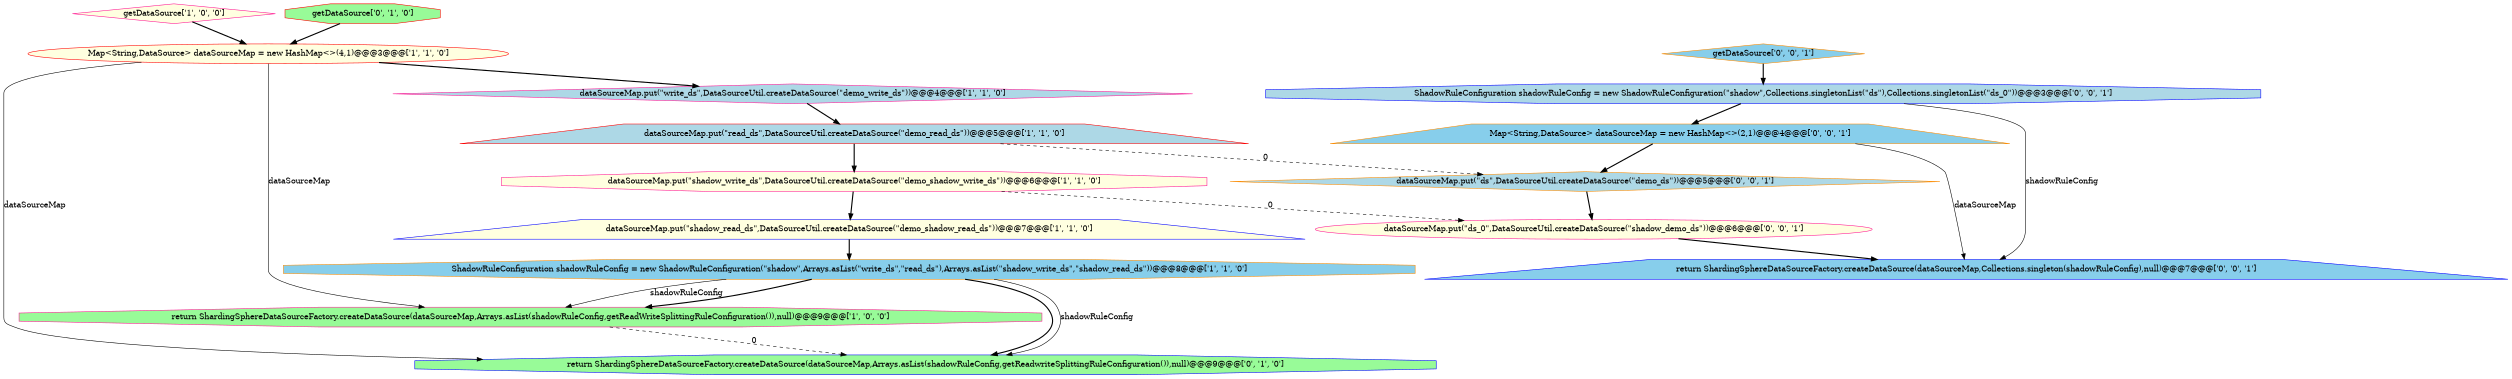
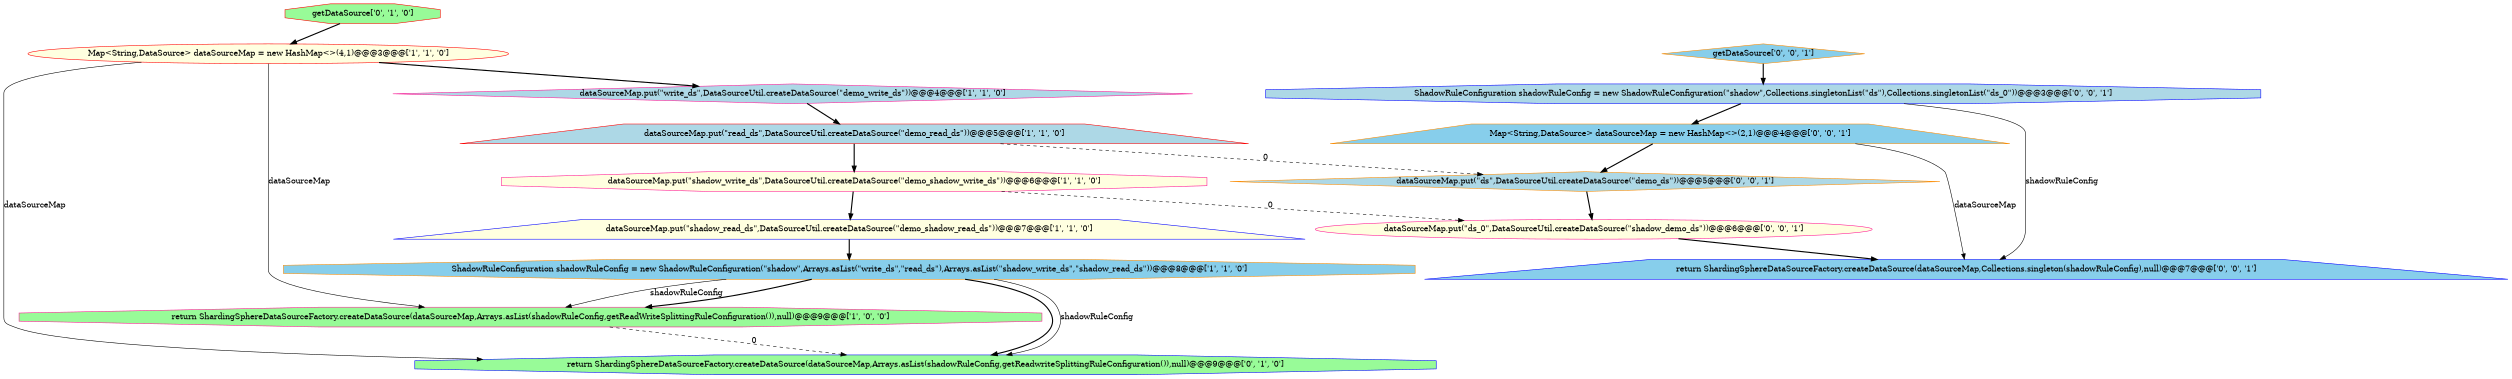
(174, 14) -> none
